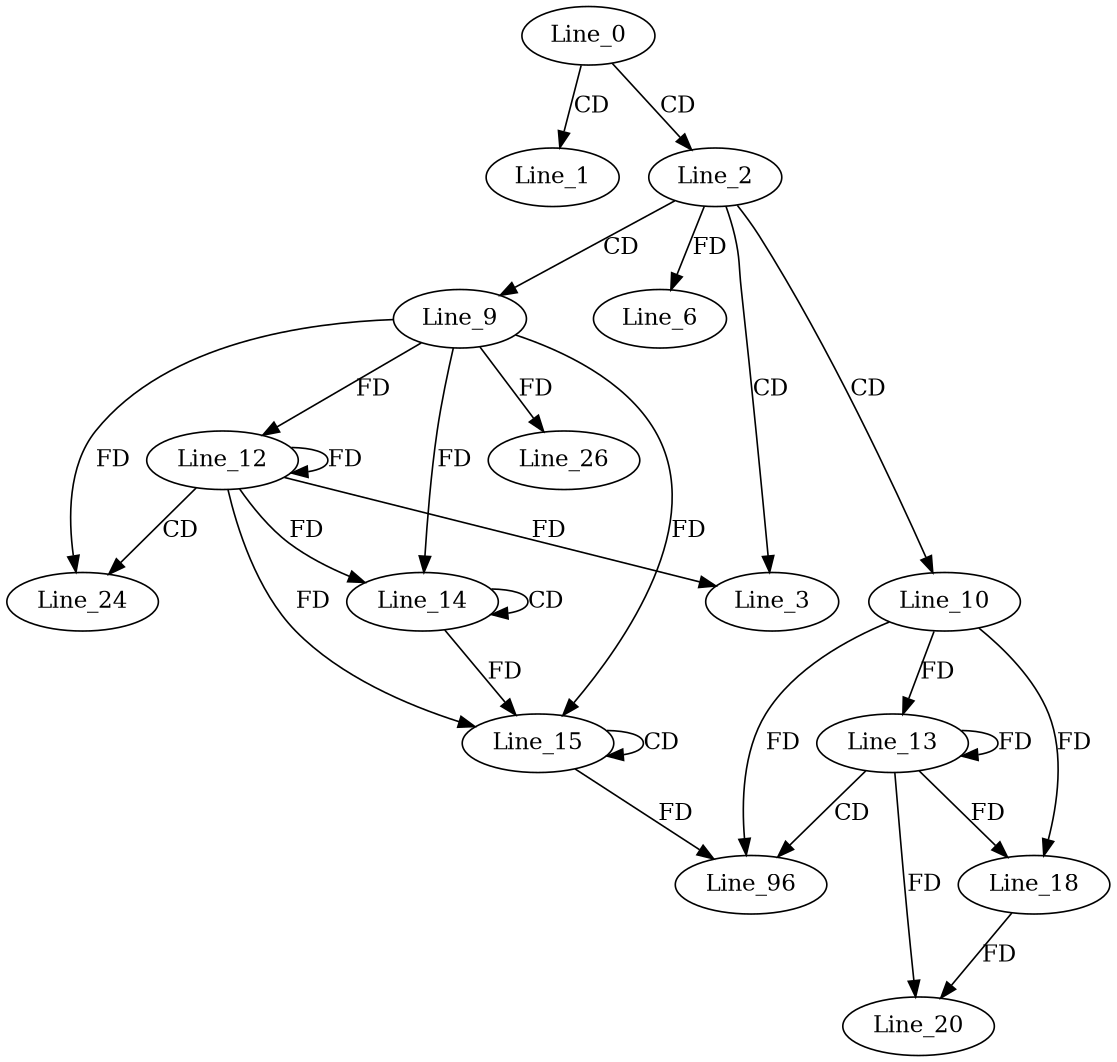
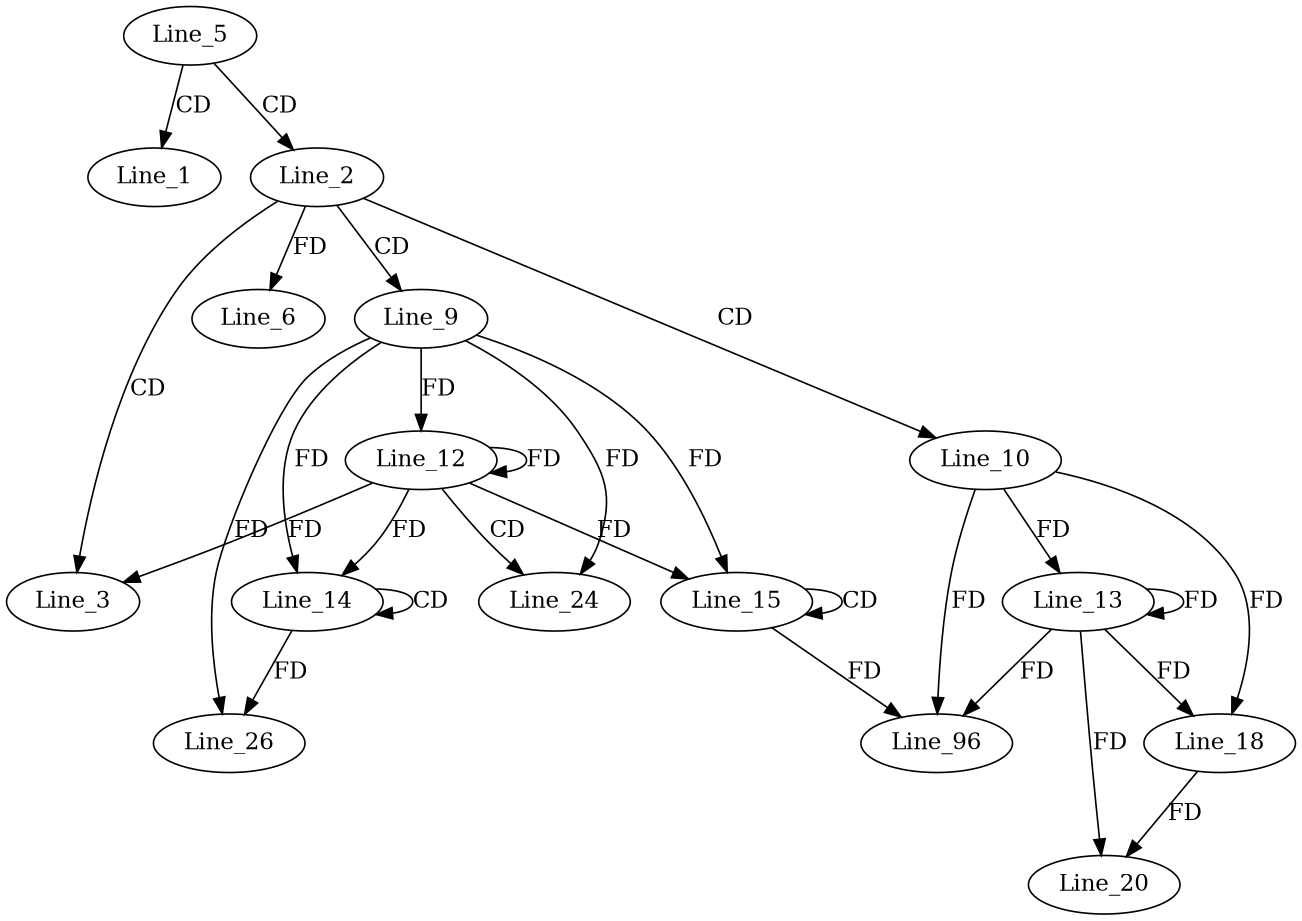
(588, 36) -> (190, 36)
(475, 666) -> (272, 665)
(852, 814) -> (1038, 673)
